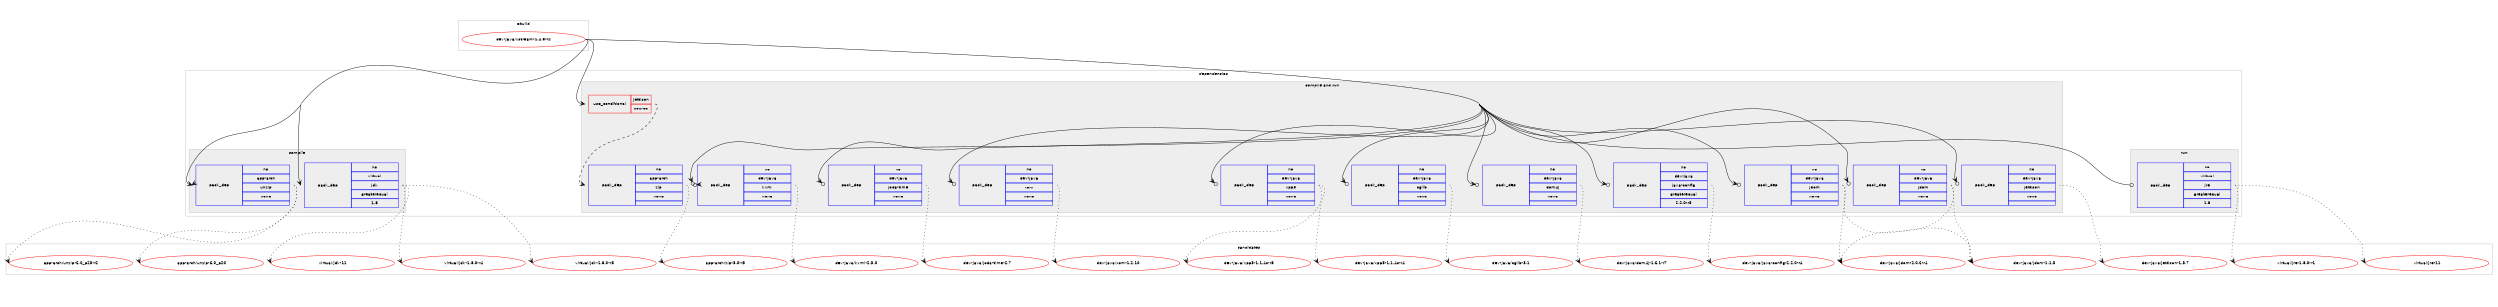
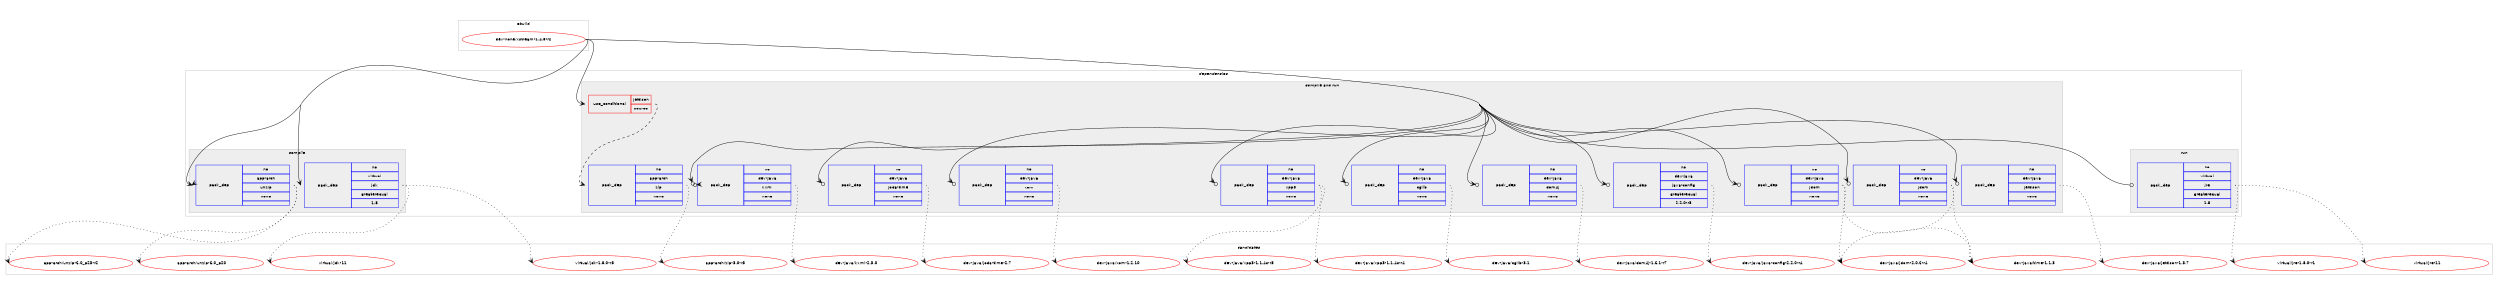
(524, 39) -> (524, 39)
(464, 263) -> none
(2035, 263) -> (2035, 263)
